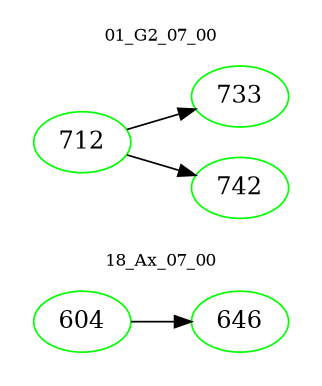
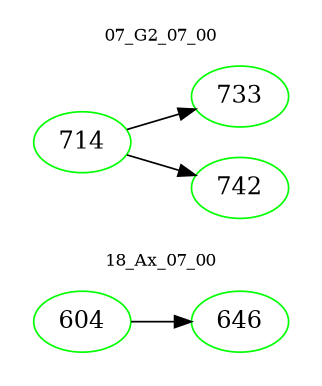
(161, 36) -> (161, 36)
(82, 142) -> (82, 142)
